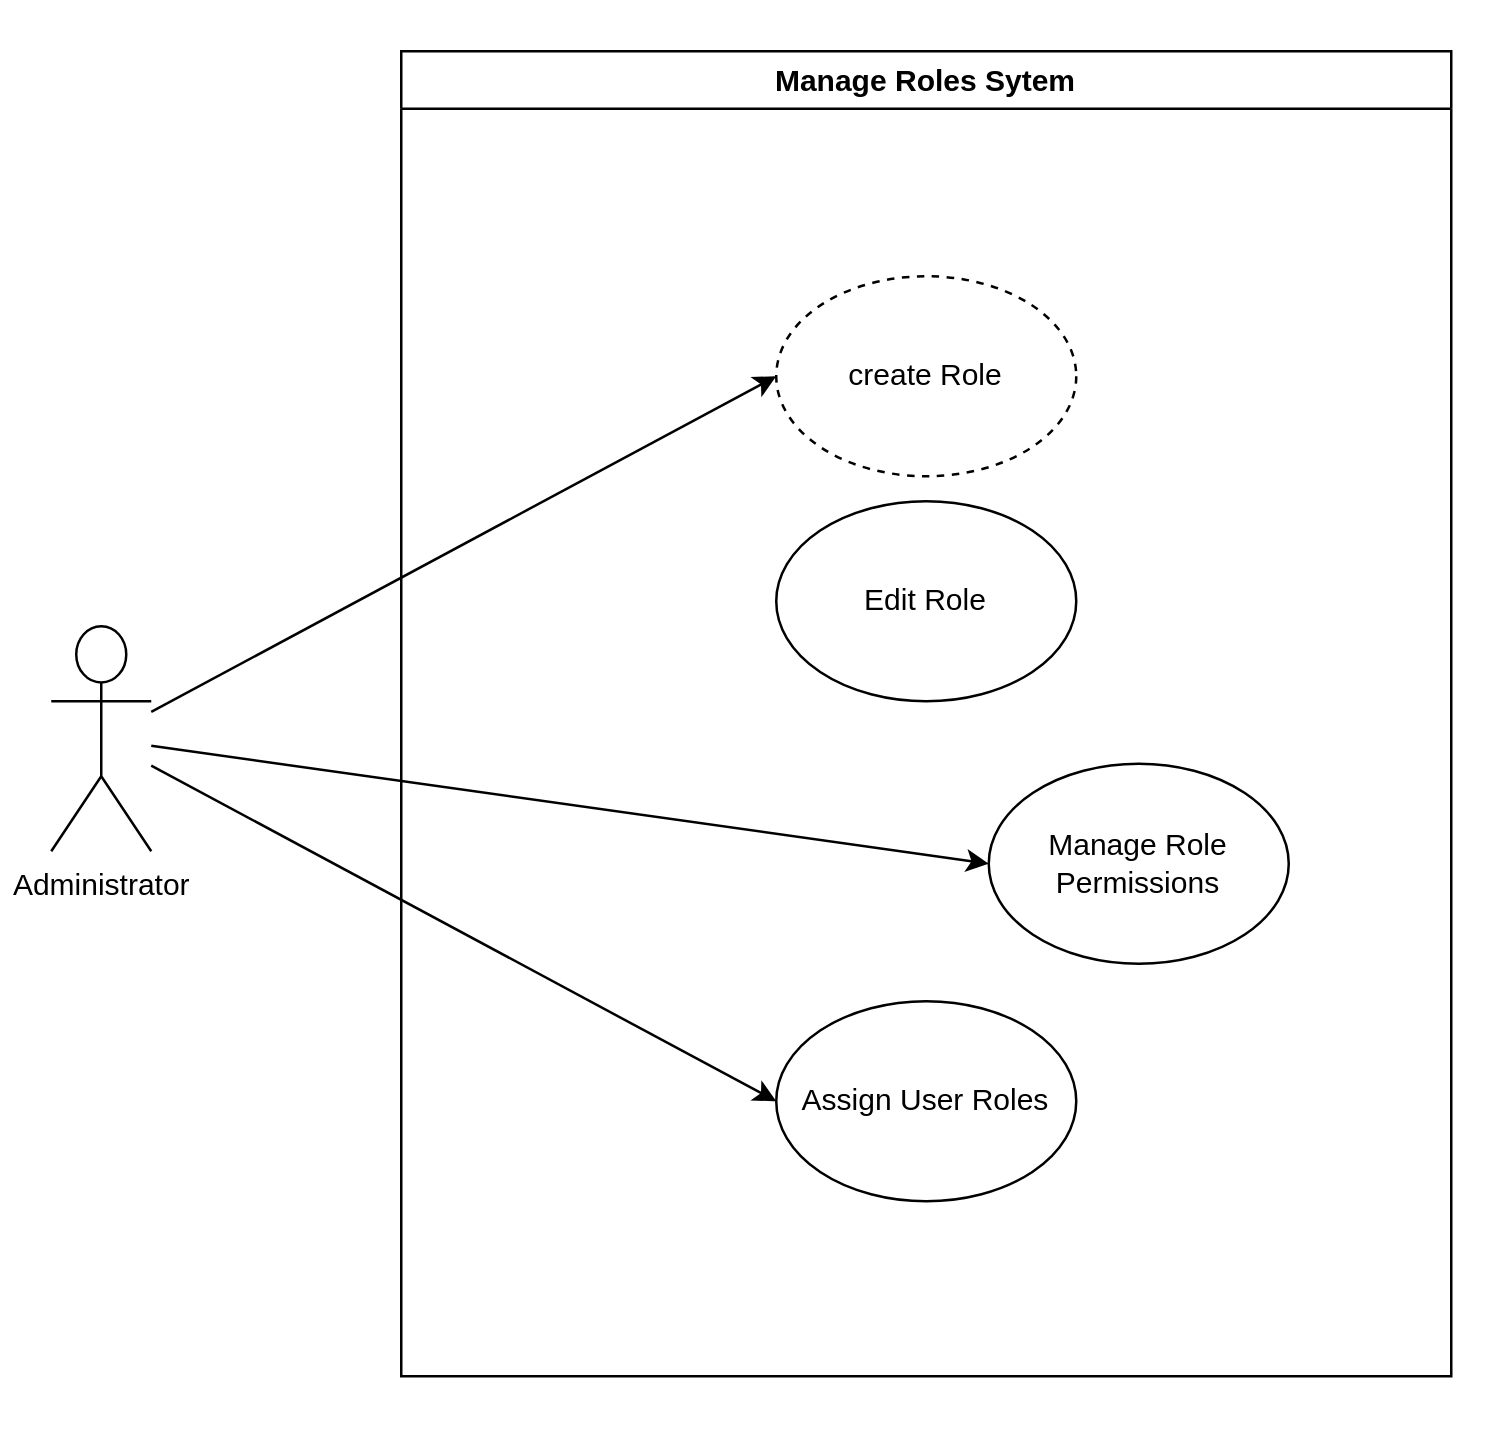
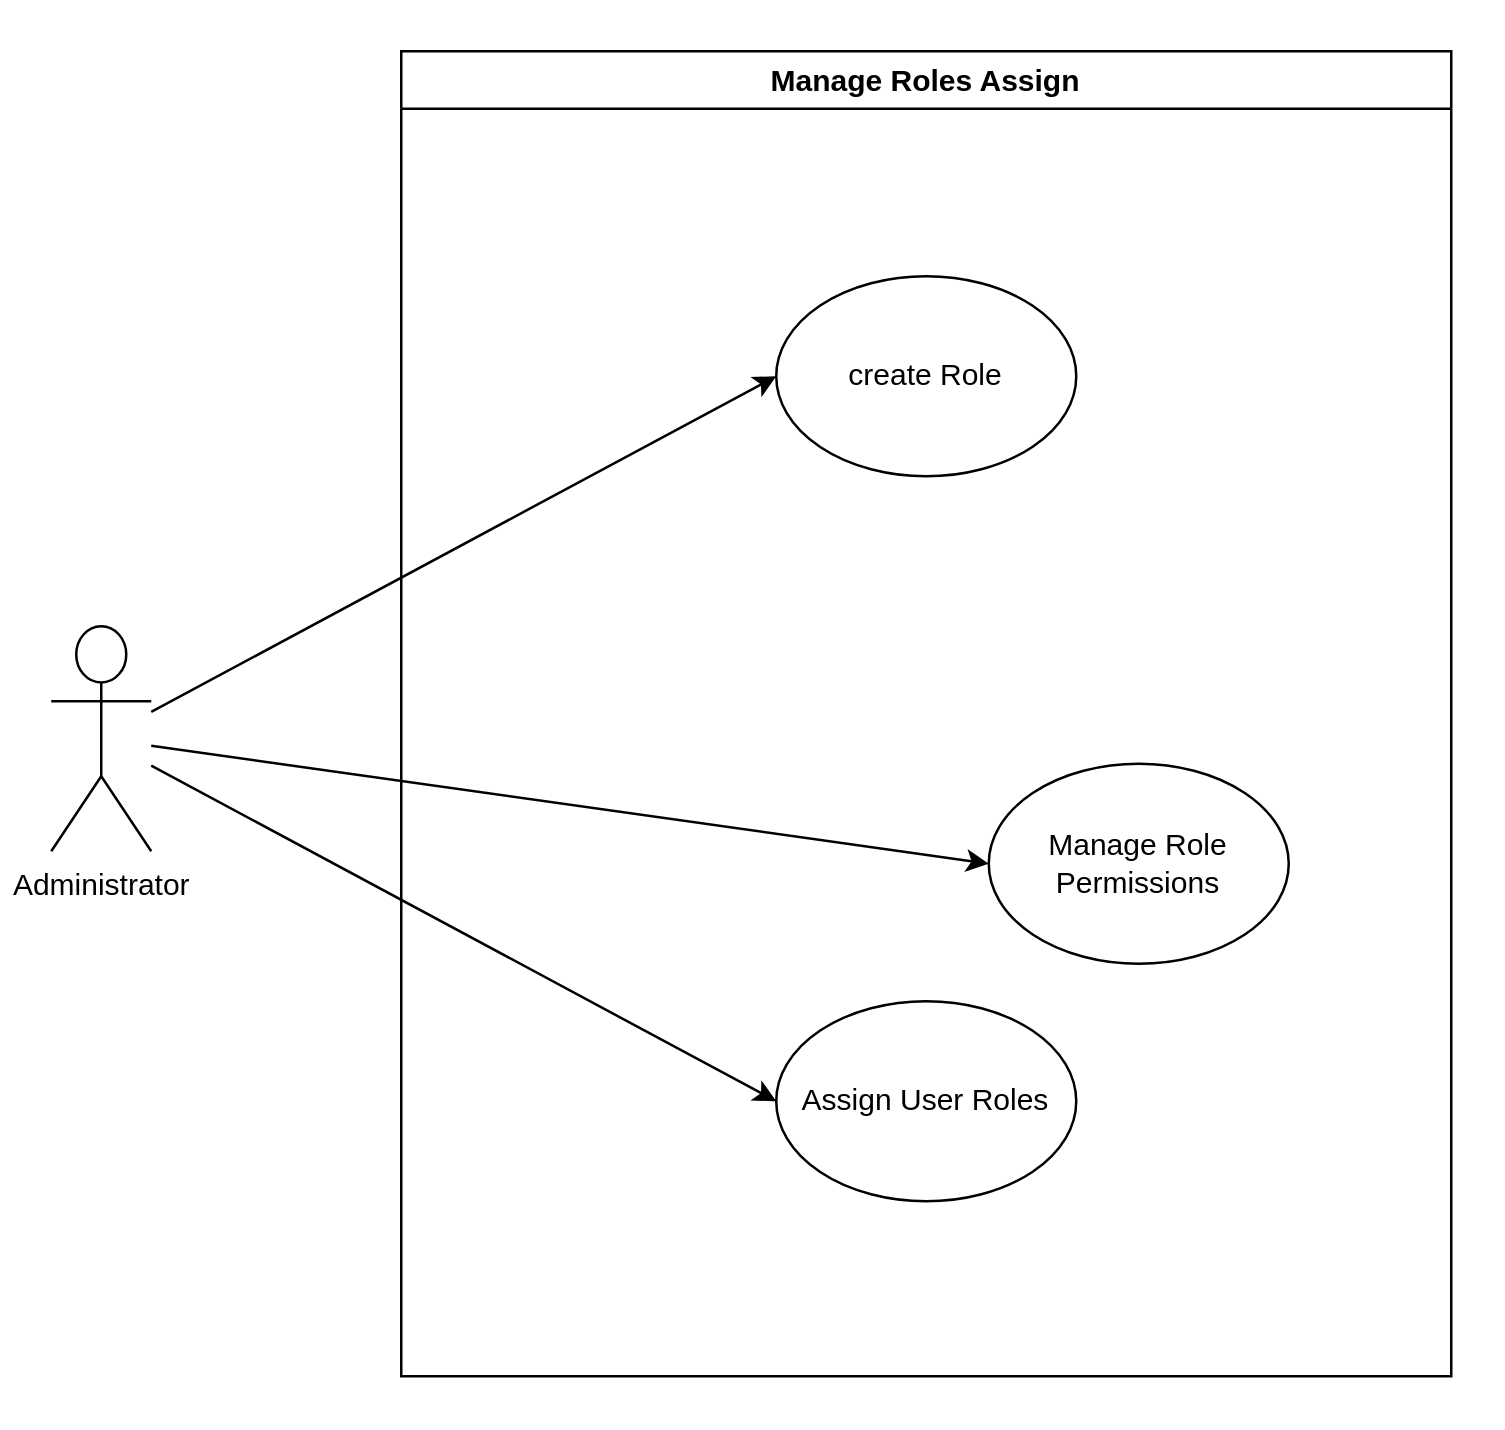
(925, 81) -> (925, 81)
(926, 376) -> (926, 376)
(926, 601) -> none
